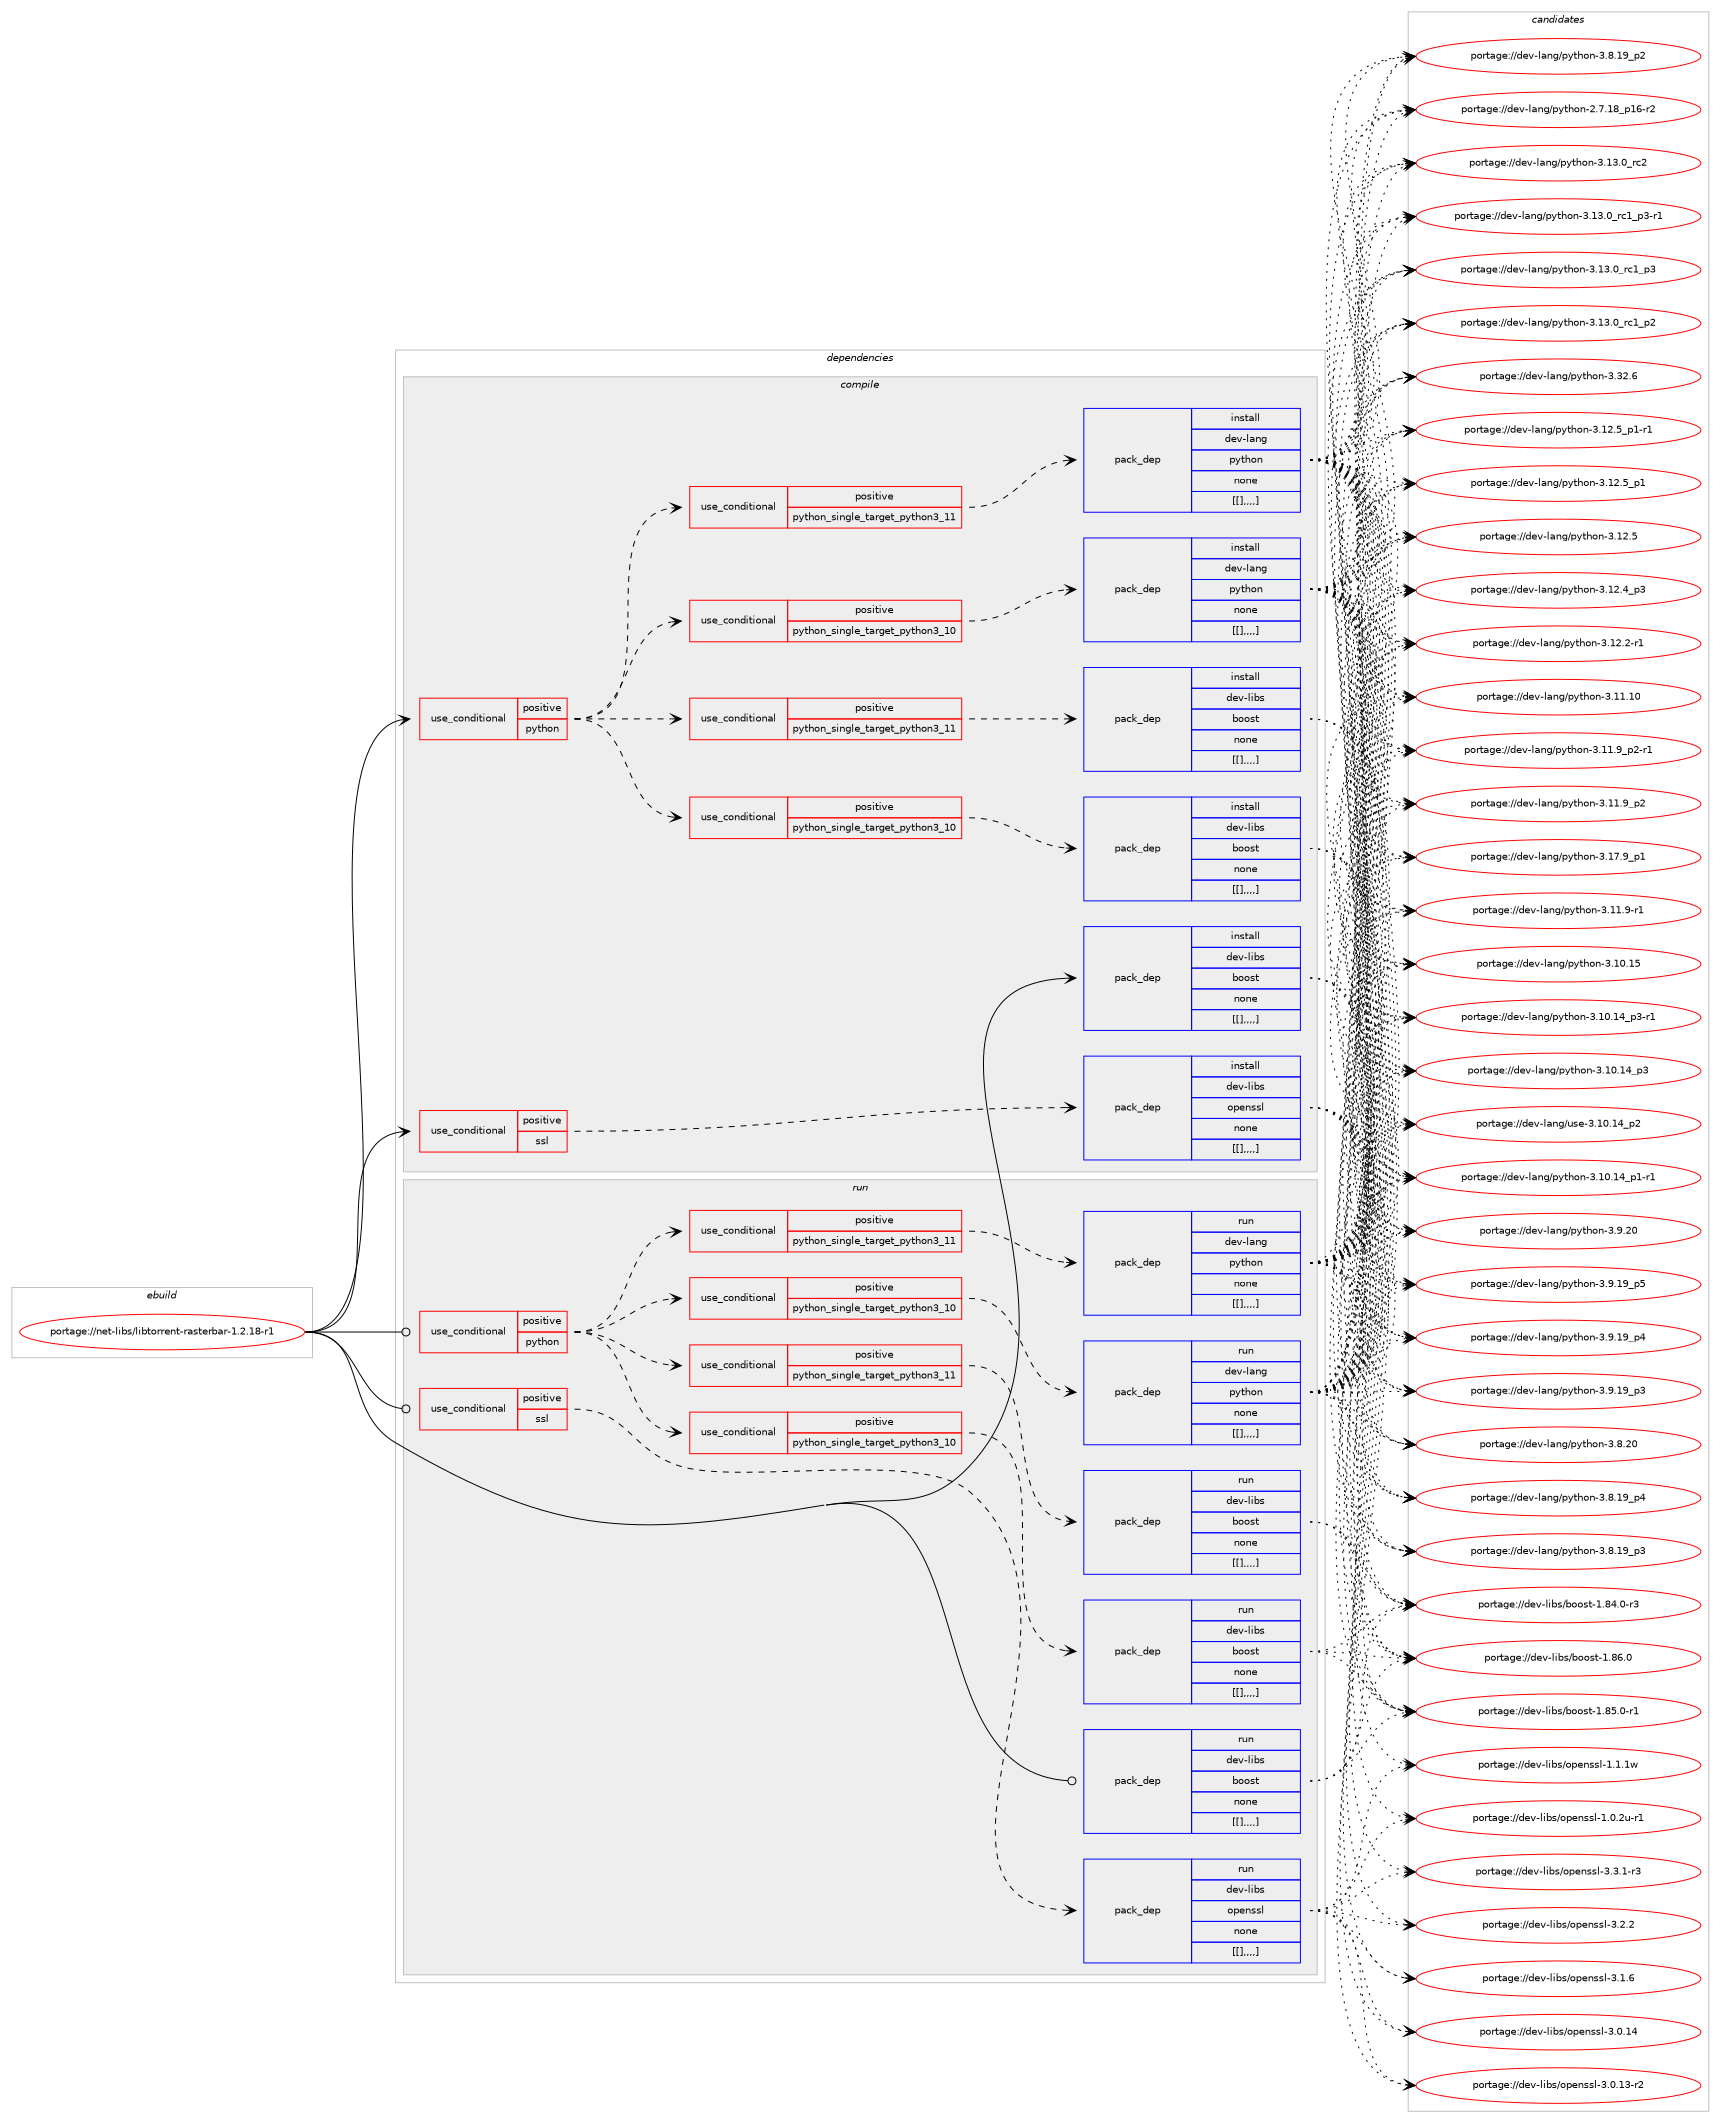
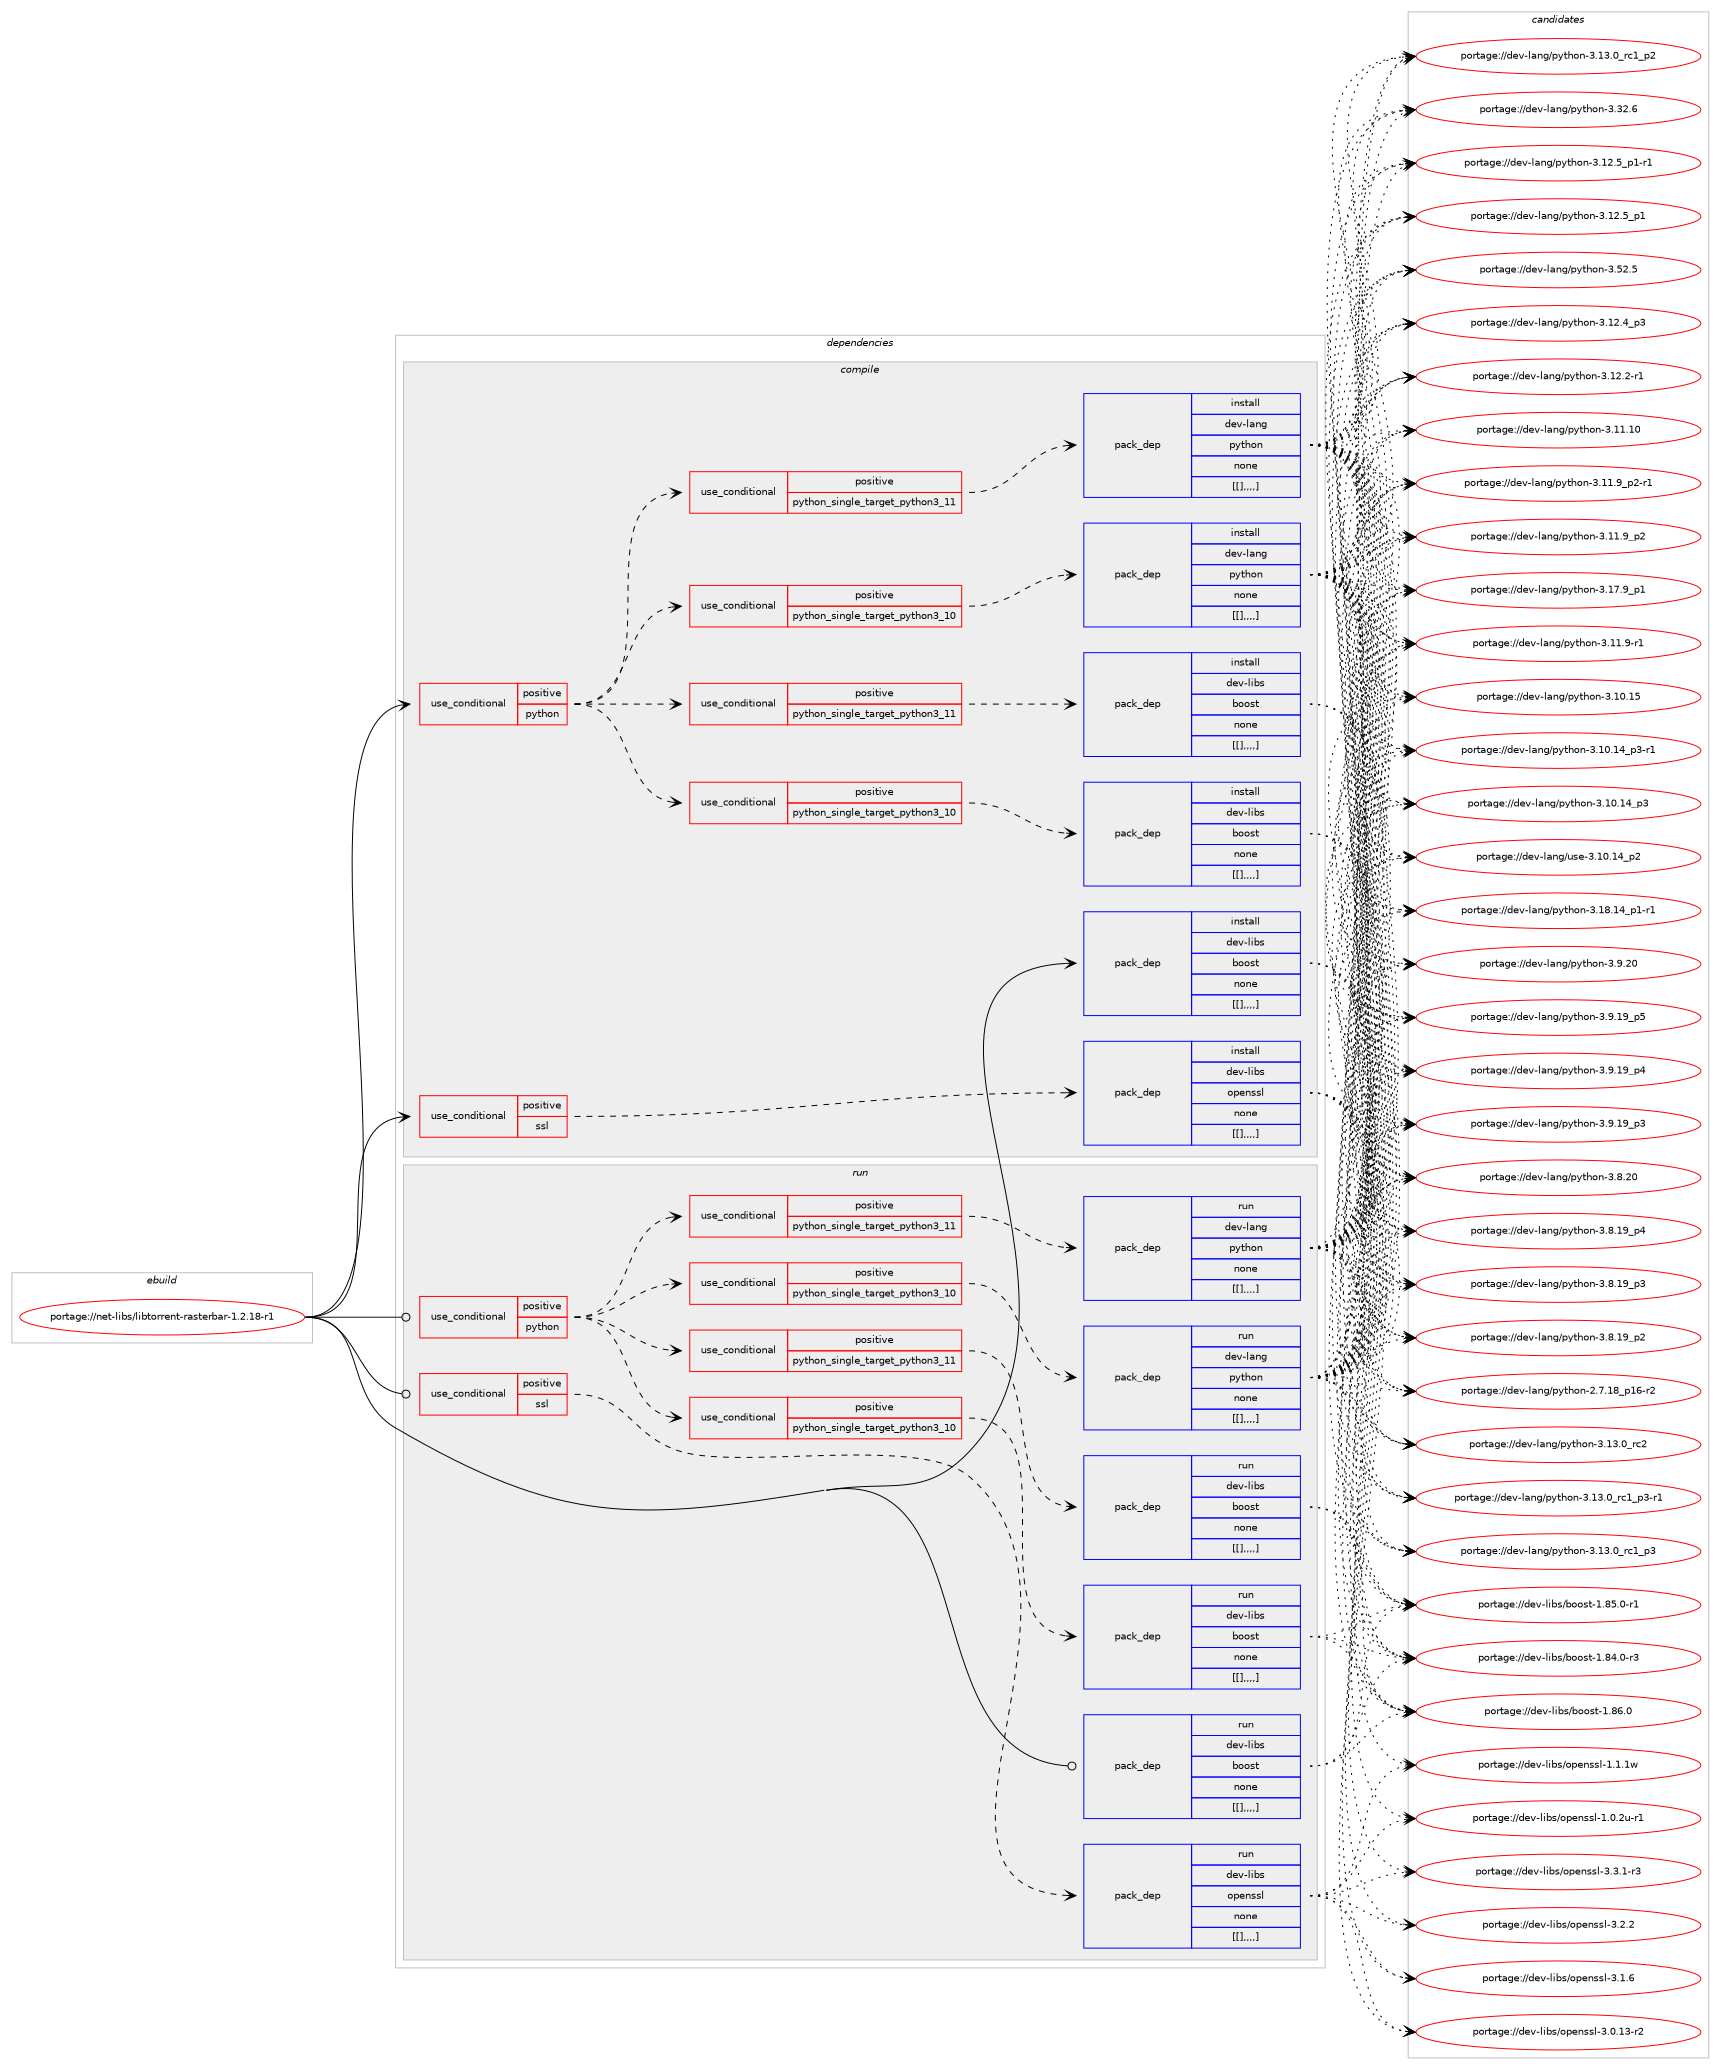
(1558, 537) -> (1558, 270)
(1558, 1178) -> (1558, 911)
(1558, 2032) -> none
